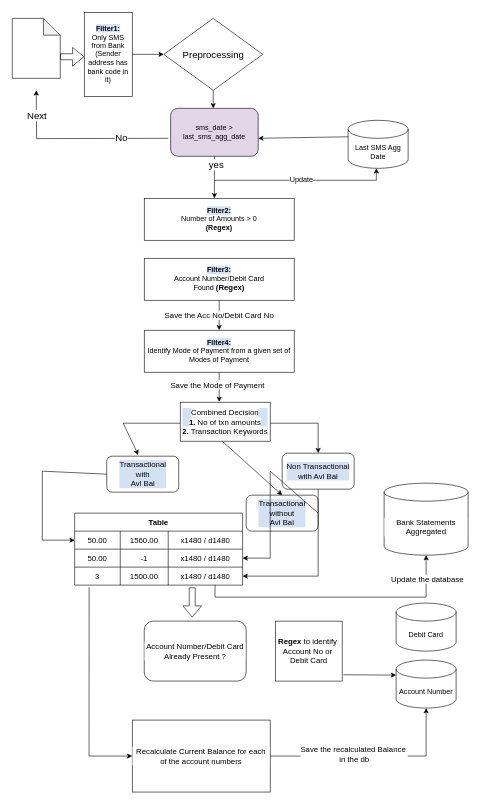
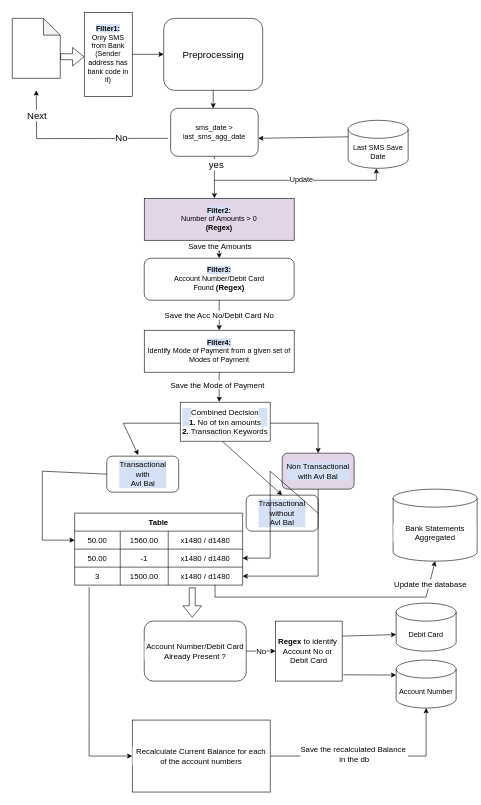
(213, 54) -> (213, 54)
(215, 132) -> (215, 132)
(378, 152) -> (378, 152)
(219, 219) -> (219, 219)
none -> (219, 250)
(219, 279) -> (219, 279)
(318, 471) -> (318, 471)
(426, 519) -> (435, 525)
none -> (363, 636)
none -> (264, 651)
